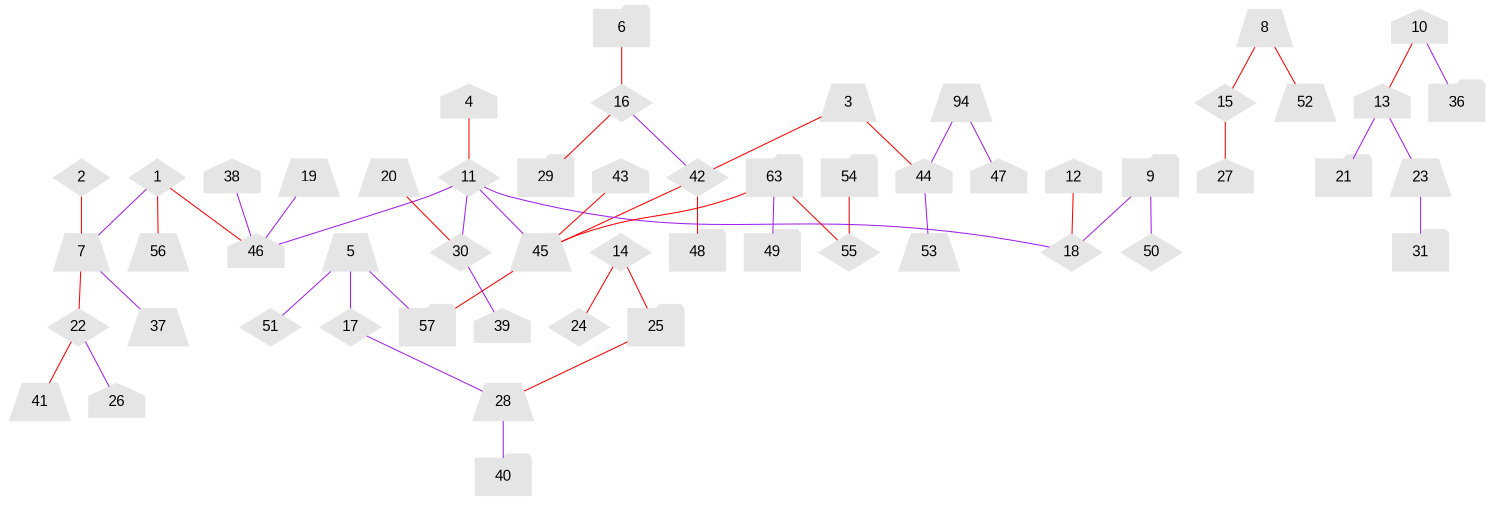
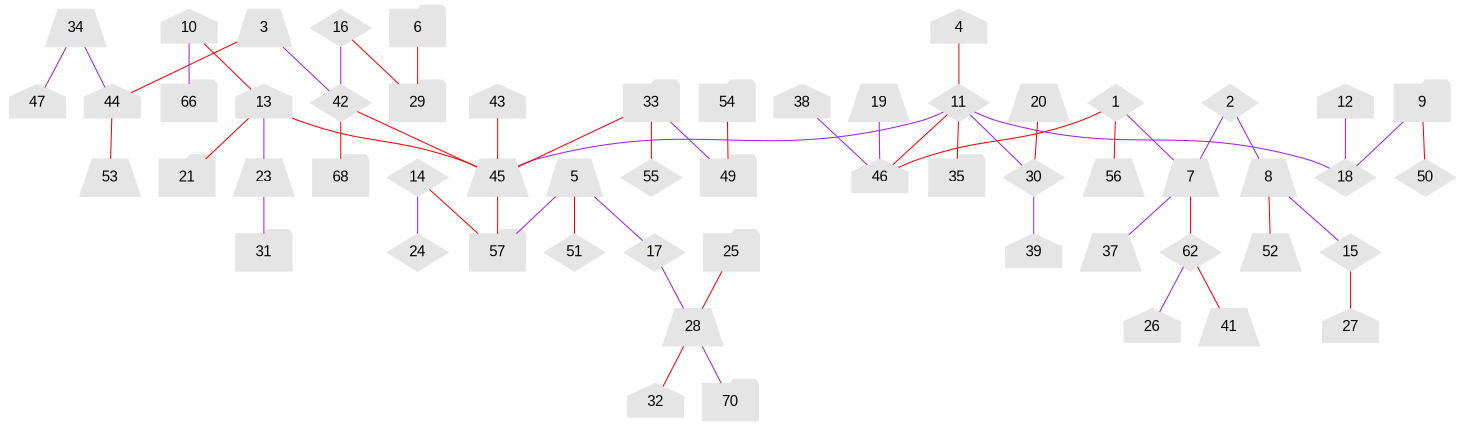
(622, 66) -> (418, 66)
(1244, 68) -> (1314, 219)
(961, 103) -> (76, 28)
(1457, 103) -> (189, 103)
none -> (1248, 138)
(1364, 139) -> (227, 139)
none -> (385, 142)
(768, 143) -> (306, 69)
(774, 178) -> (651, 103)
none -> (957, 178)
(926, 213) -> (111, 139)
(1073, 214) -> (1345, 139)
(81, 215) -> (1213, 136)
(849, 215) -> (728, 147)
(1151, 215) -> (1424, 141)
(366, 217) -> (920, 140)
(698, 252) -> (341, 178)
(637, 288) -> (454, 212)
(600, 290) -> (418, 215)
(307, 293) -> (575, 215)
(78, 327) -> (1191, 252)
none -> (656, 402)
(503, 477) -> (730, 402)
